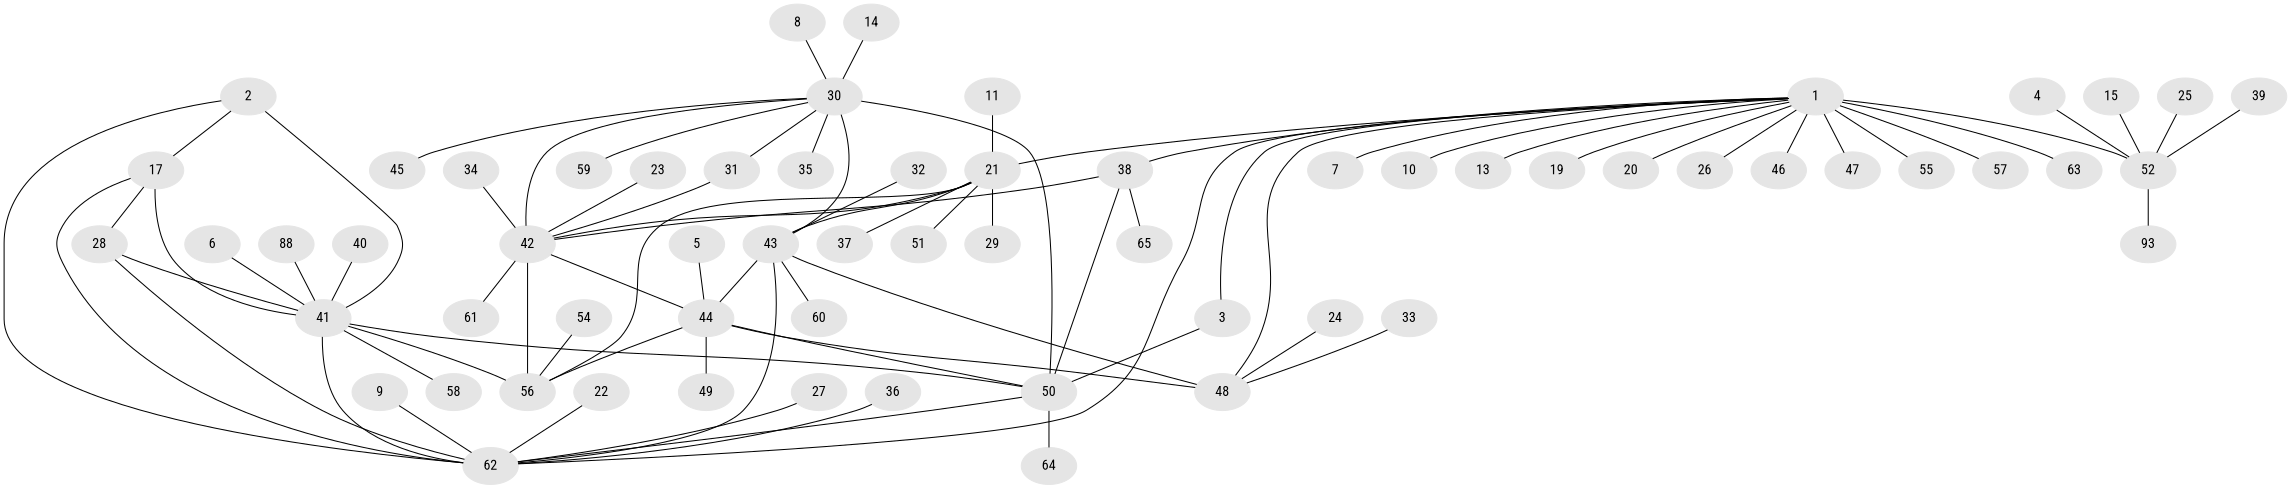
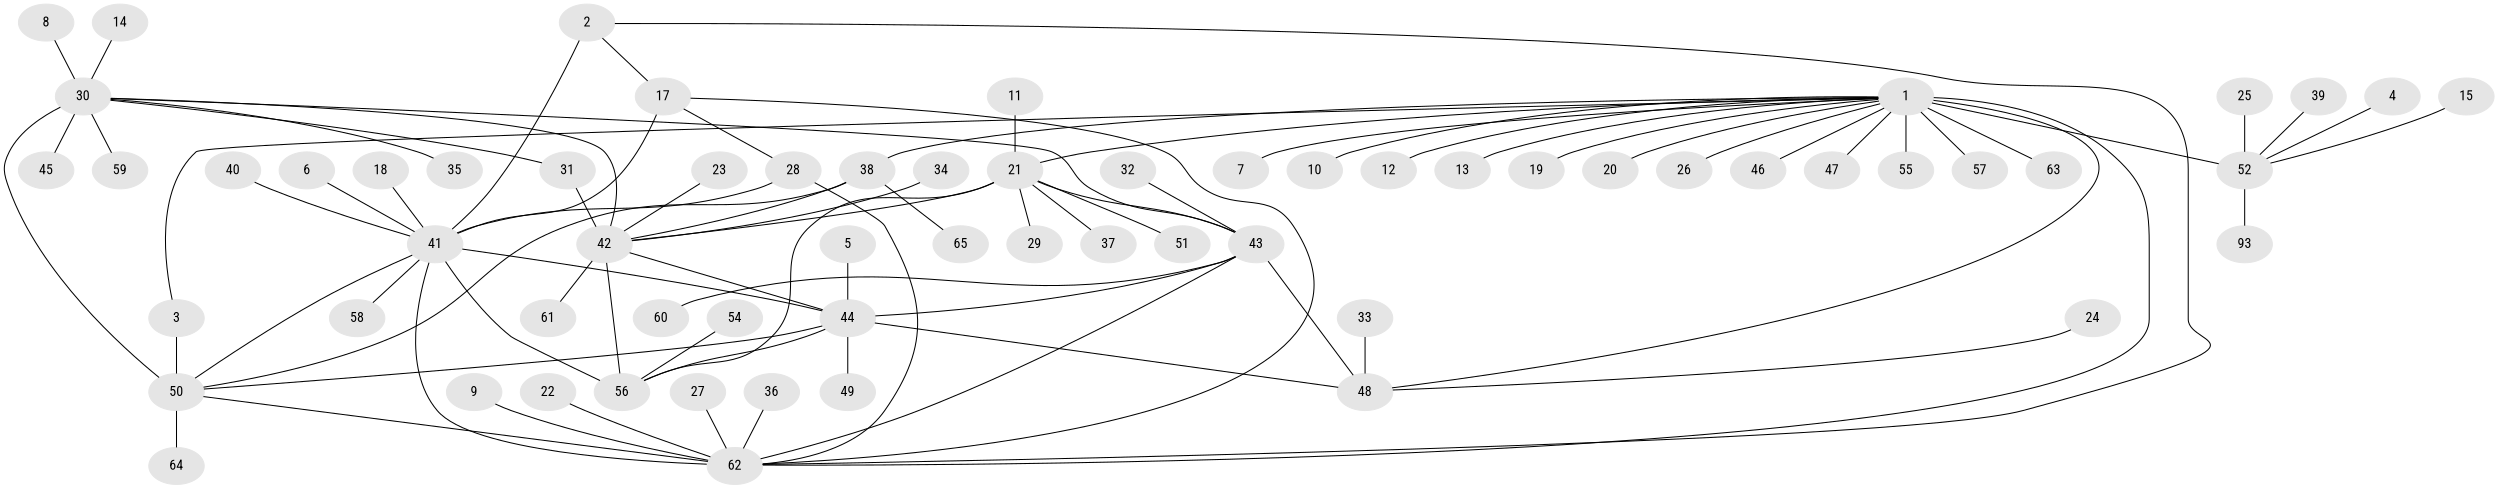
none -> (1389, 170)
(286, 244) -> (381, 170)
none -> (643, 277)
